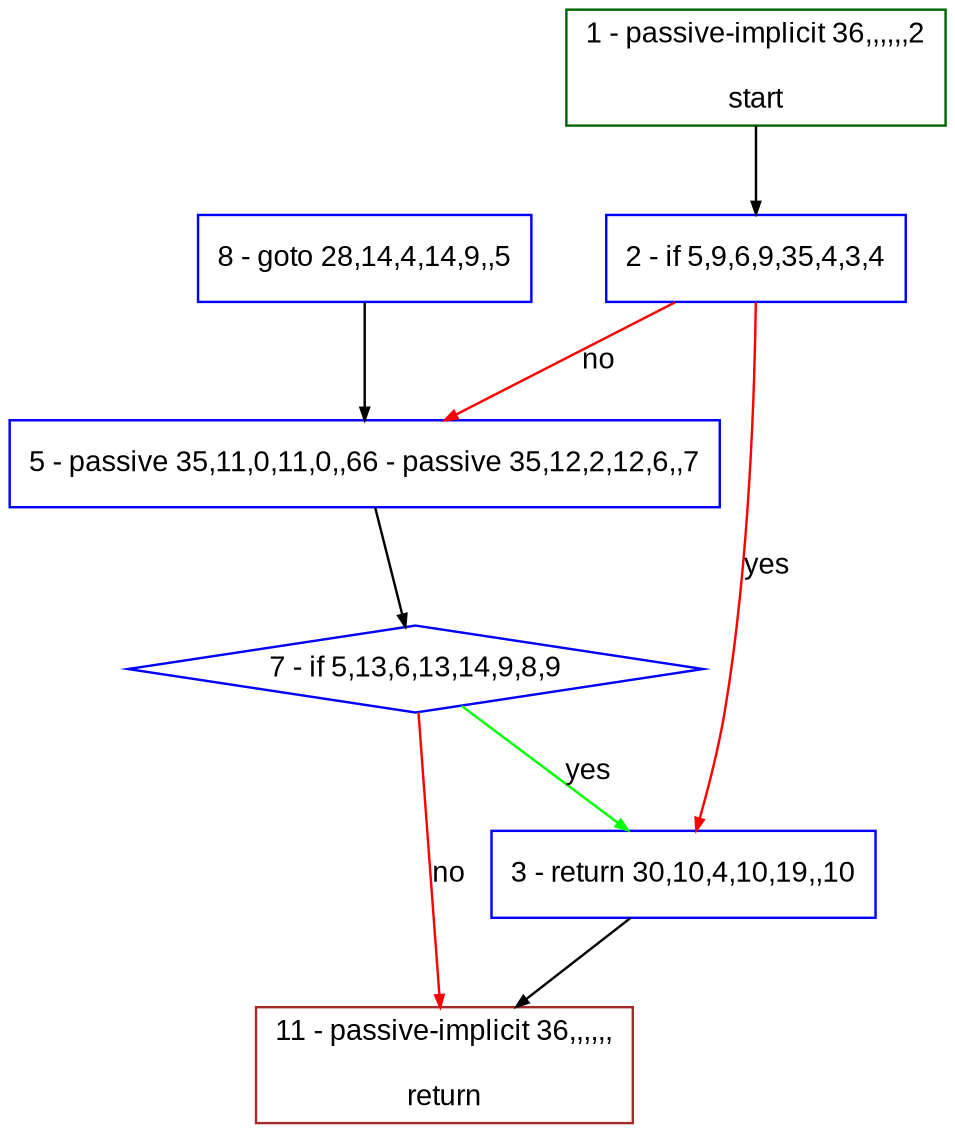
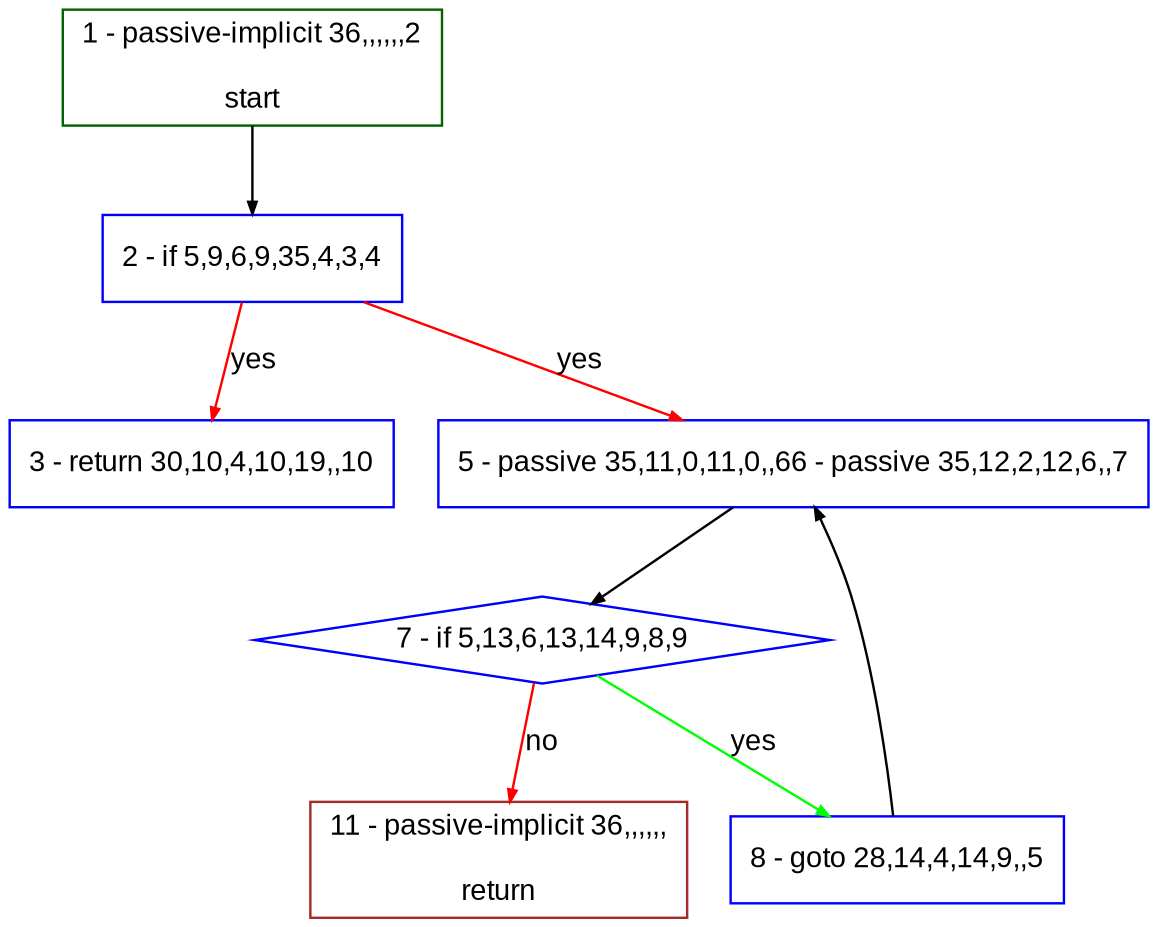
(599, 361) -> (580, 361)
(540, 764) -> (708, 743)
(578, 959) -> none
